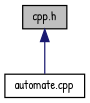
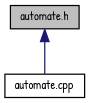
(45, 17) -> (45, 17)
